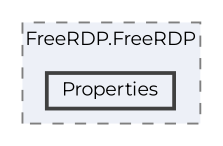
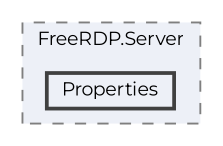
(111, 40) -> (111, 40)
